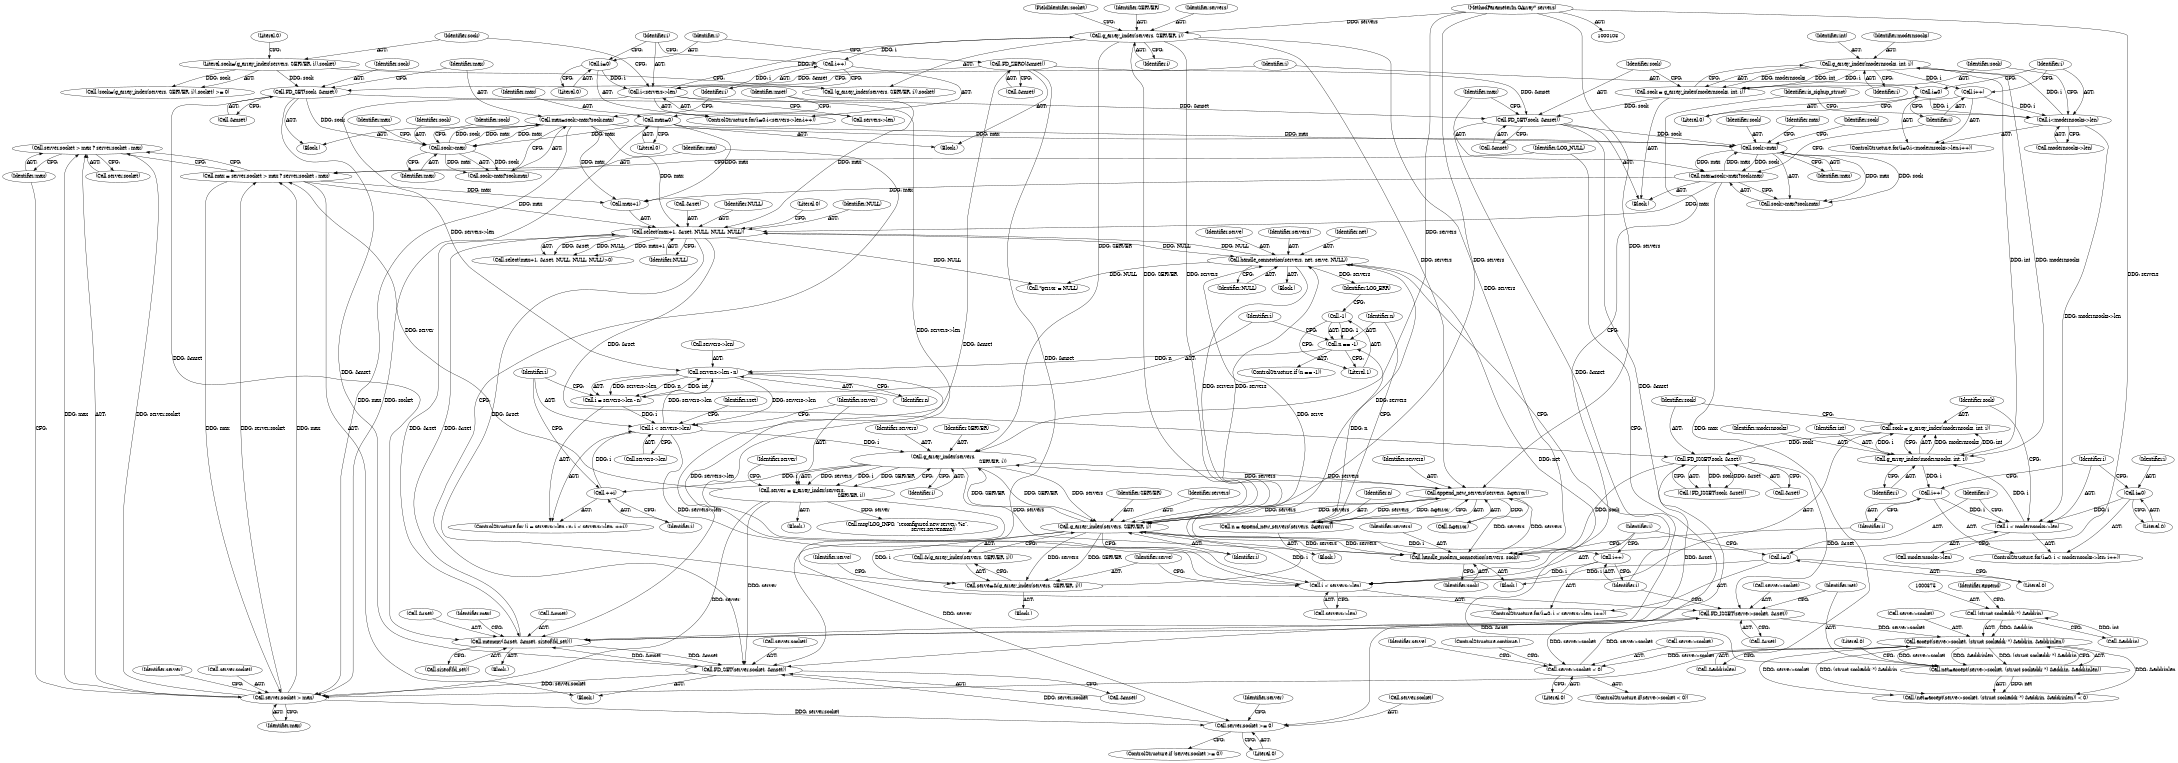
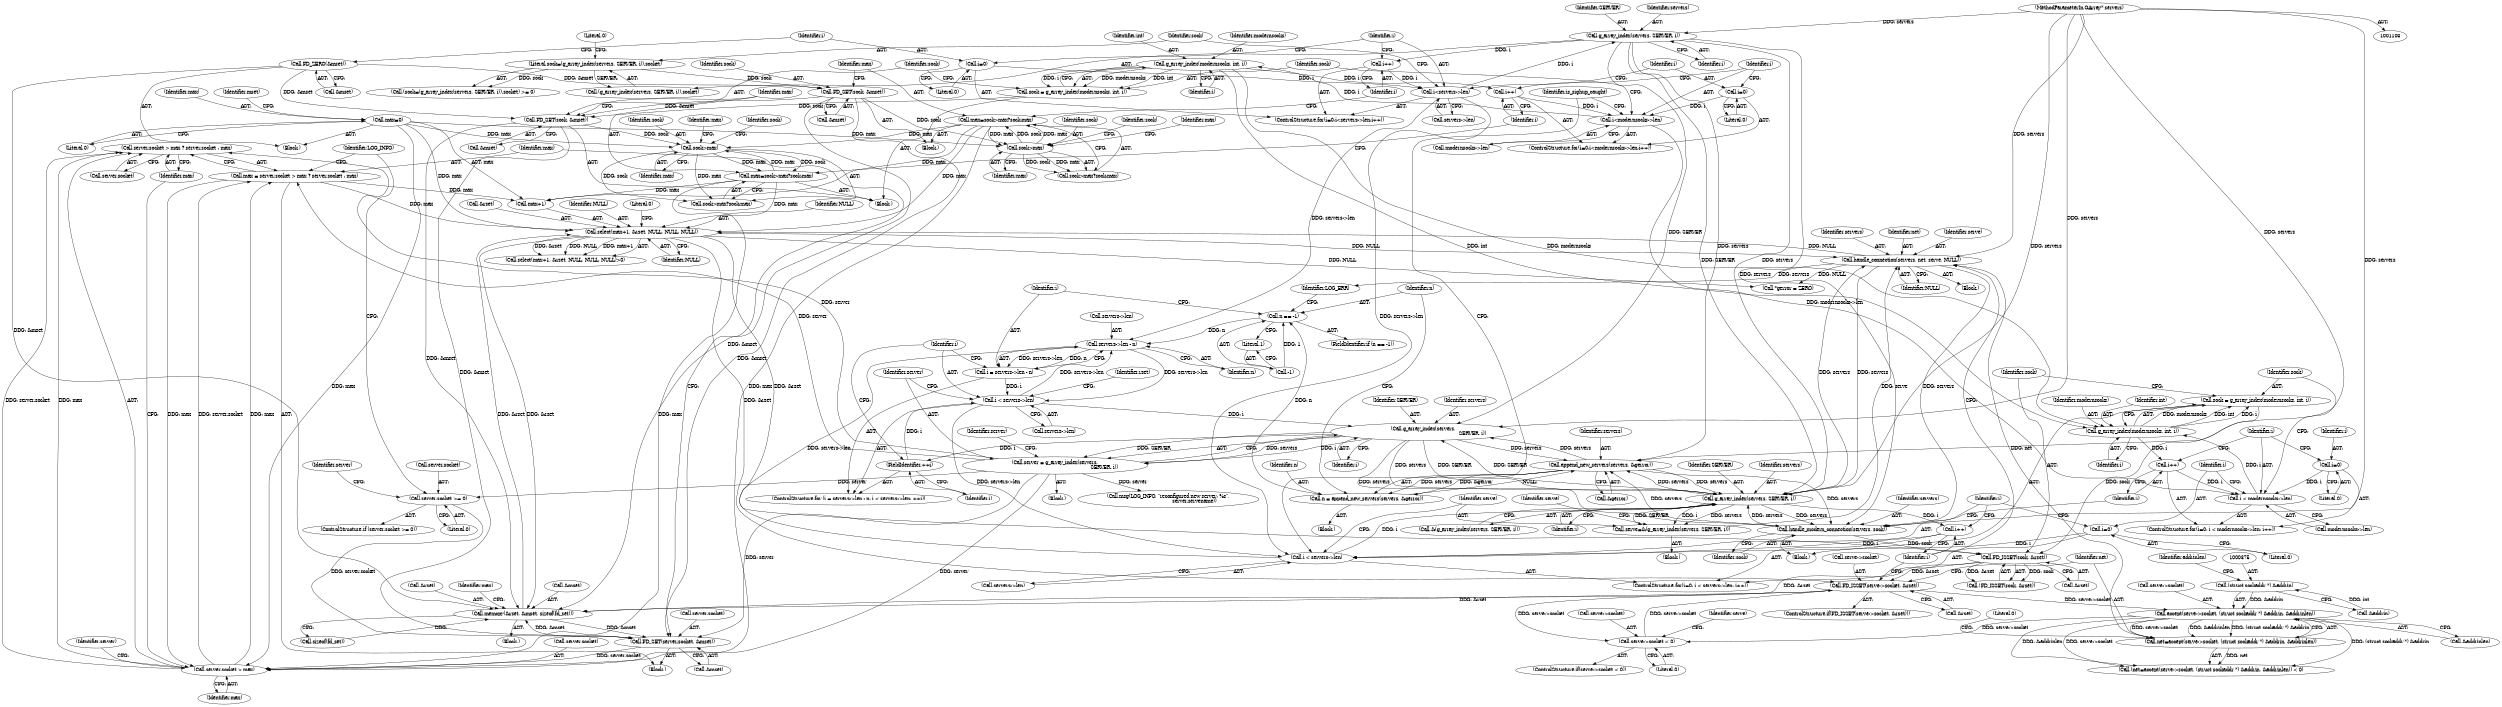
(1061, 8) -> none
(1608, 36) -> (2390, 36)
none -> (624, 78)
(720, 78) -> (608, 78)
(1815, 92) -> (1575, 92)
(878, 138) -> (459, 212)
none -> (2013, 143)
(1559, 149) -> (369, 149)
(201, 163) -> (263, 163)
(736, 163) -> (482, 163)
none -> (645, 275)
(1053, 289) -> (1788, 289)
(1353, 302) -> (1305, 302)
(1286, 373) -> (1362, 345)
(698, 387) -> (1101, 359)
(399, 401) -> (343, 387)
(1044, 458) -> none
(1680, 477) -> (2007, 572)
(605, 494) -> (910, 465)
(1597, 505) -> (1915, 548)
(1462, 510) -> (1531, 482)
(1518, 510) -> (1603, 482)
(994, 573) -> none
(975, 574) -> none
(1979, 586) -> (2182, 558)
none -> (1847, 614)
(1487, 642) -> none
(497, 656) -> (442, 628)
(763, 714) -> none
(1220, 740) -> (411, 516)
